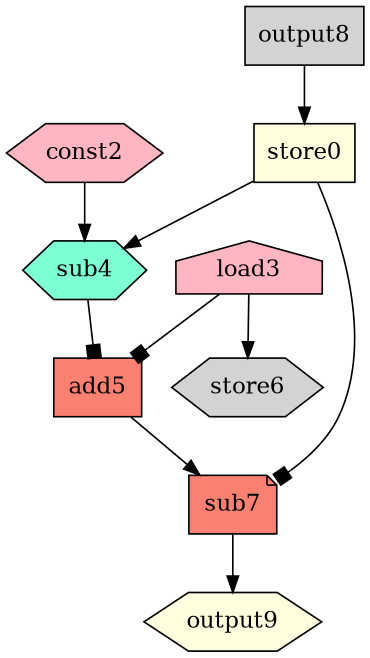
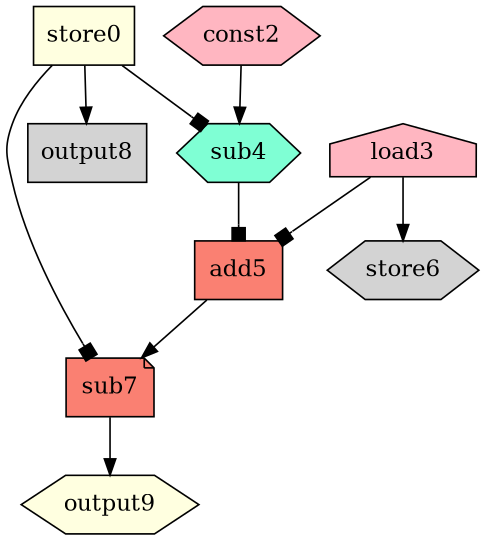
(304, 86) -> (85, 86)
(196, 211) -> (157, 91)
